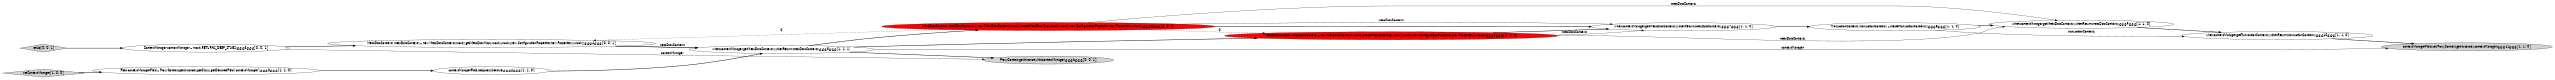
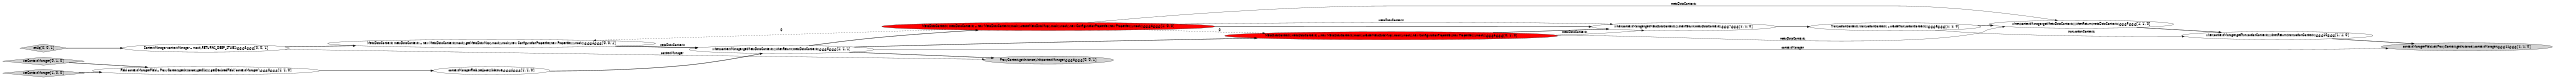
none -> (44, 61)
